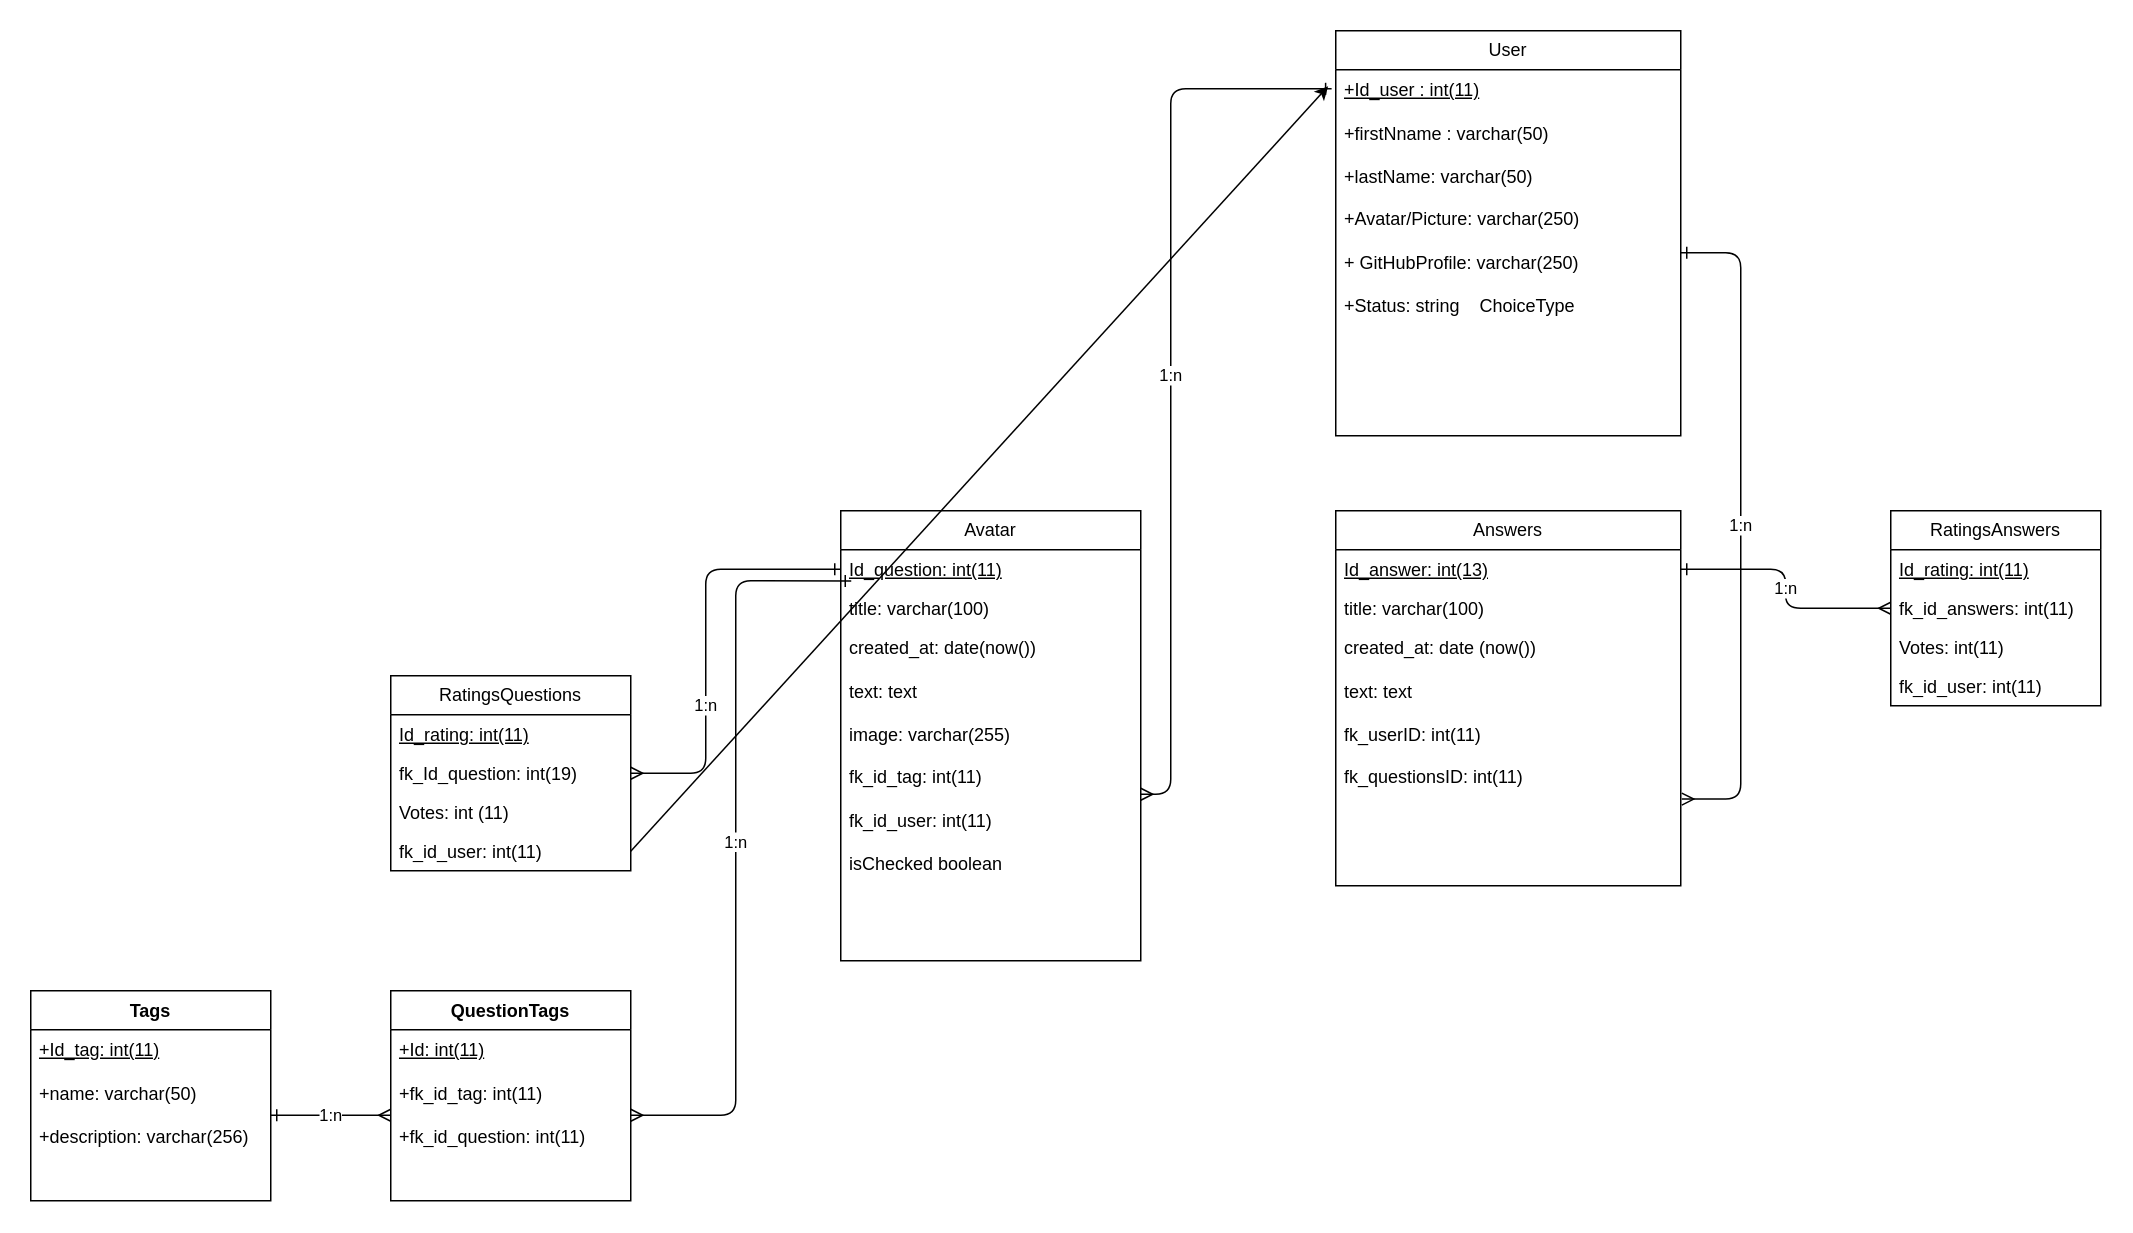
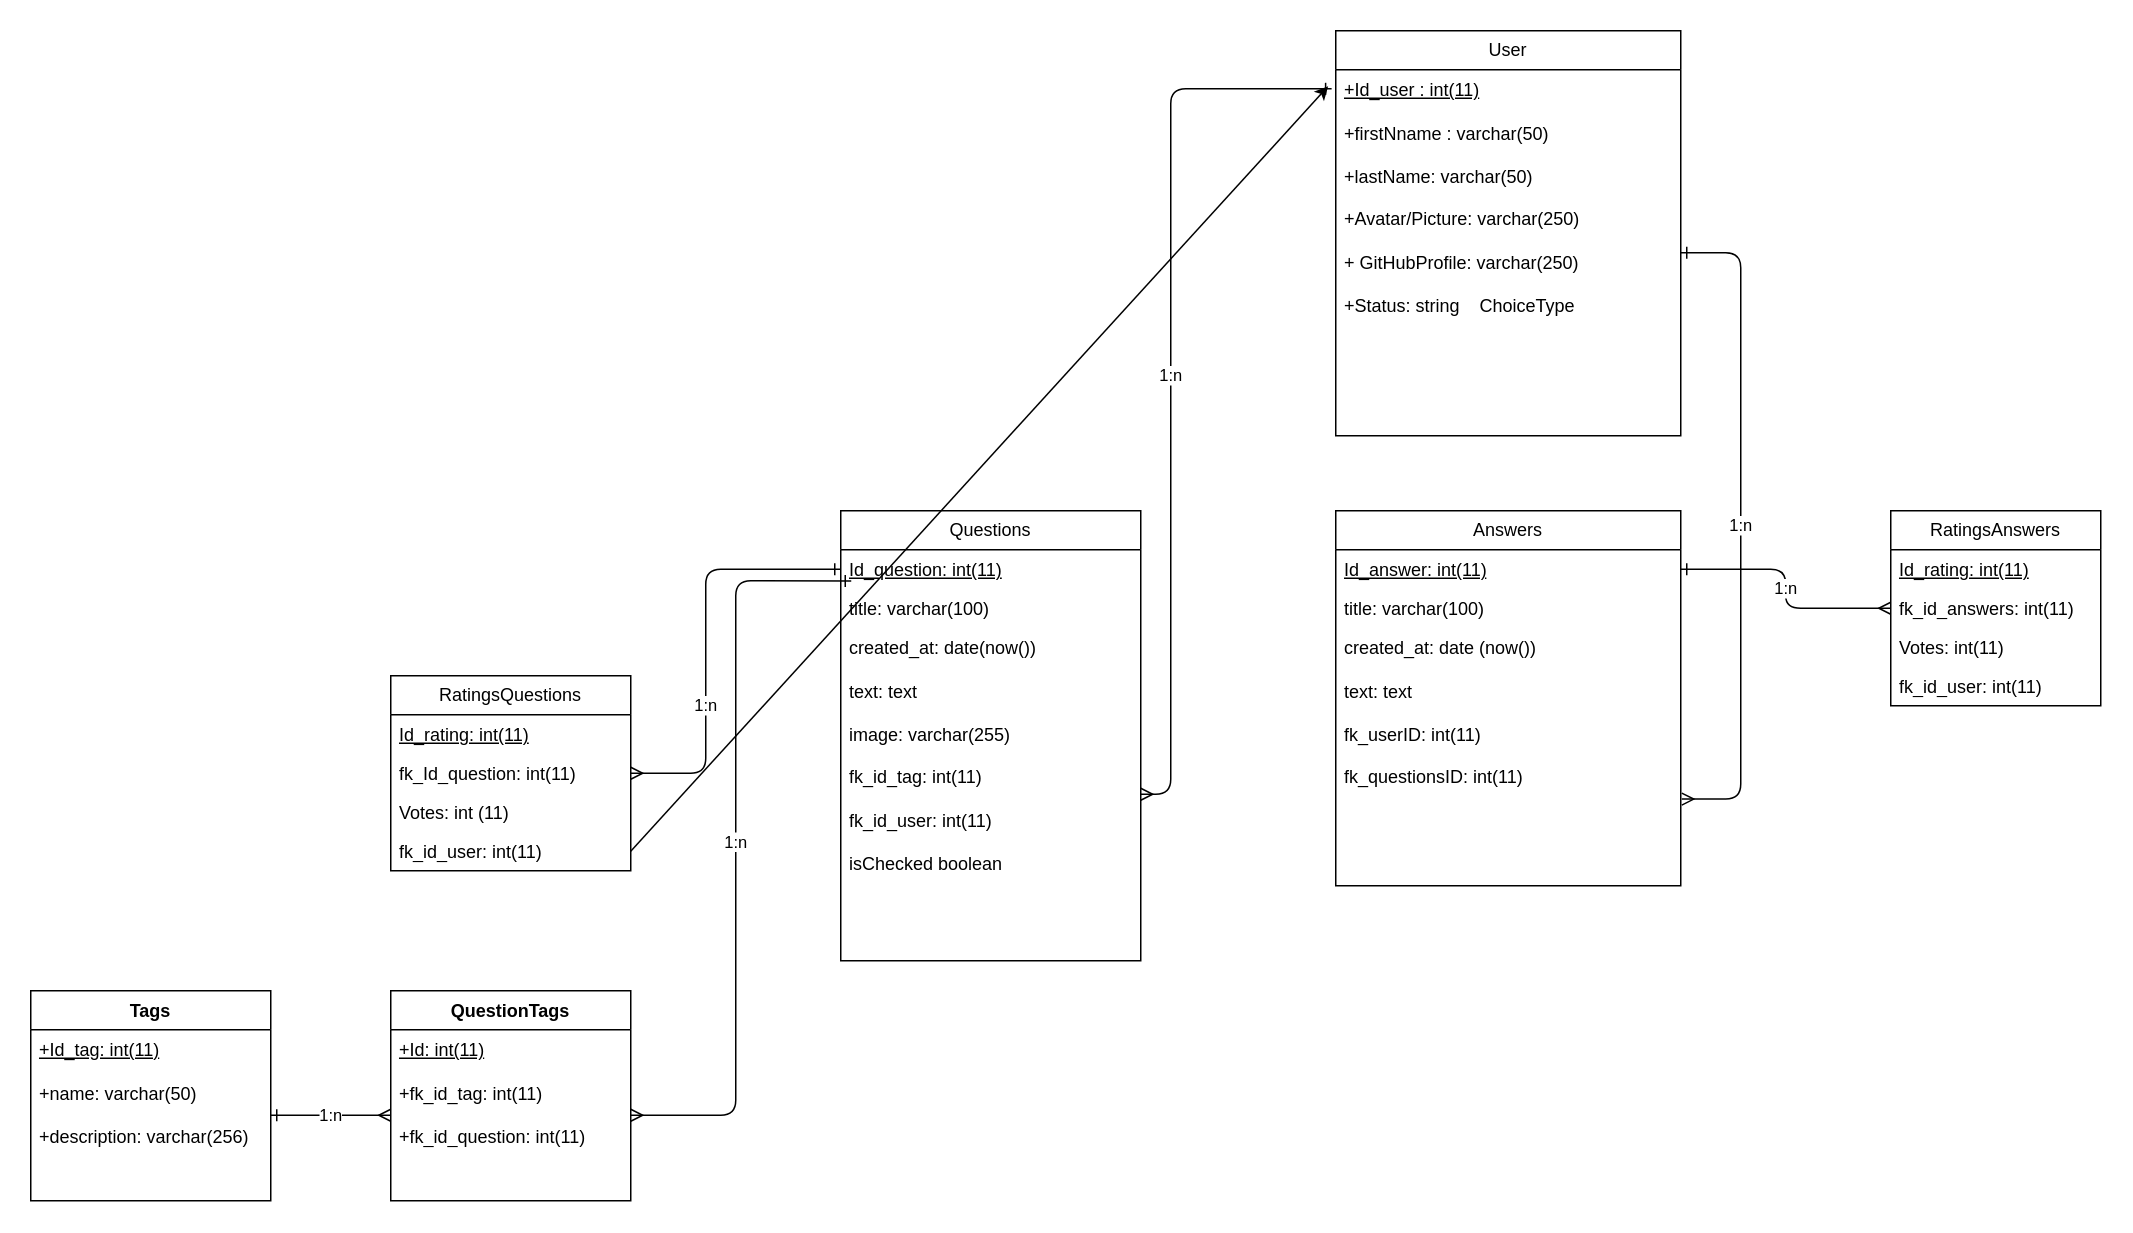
(991, 530) -> (991, 530)
(1428, 571) -> (1428, 571)
(506, 775) -> (506, 775)
